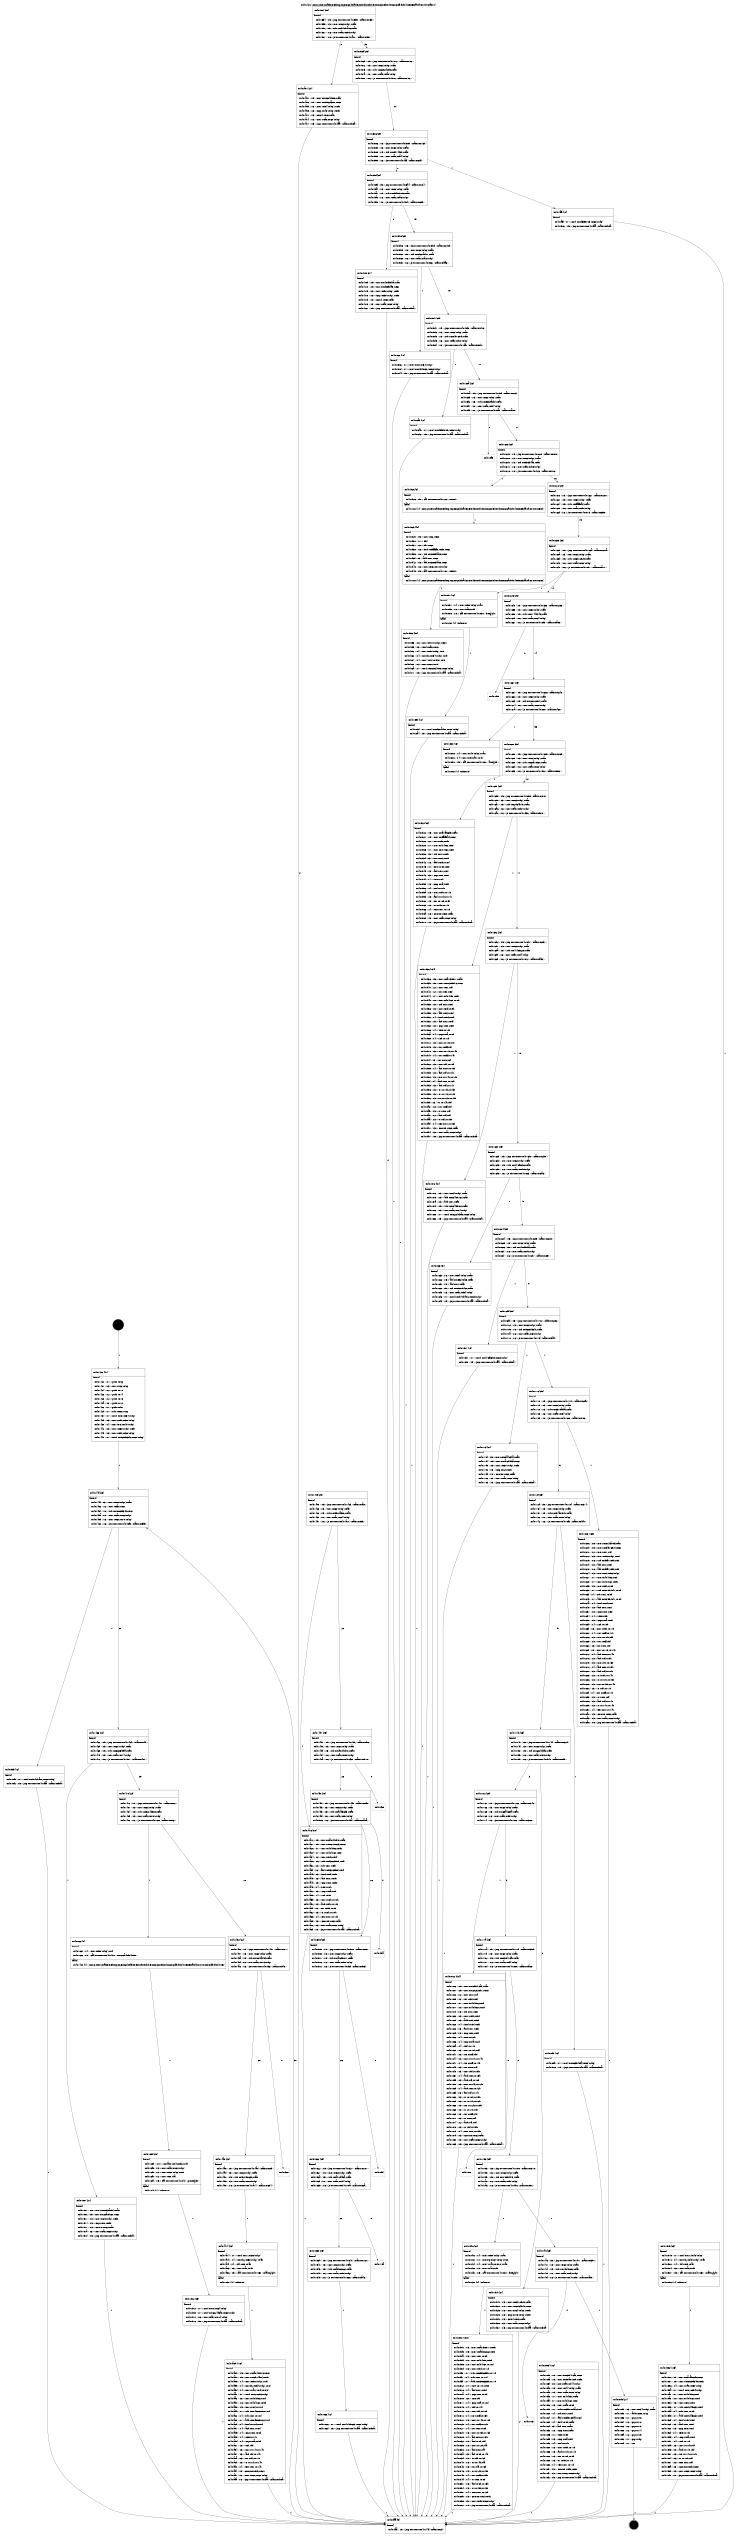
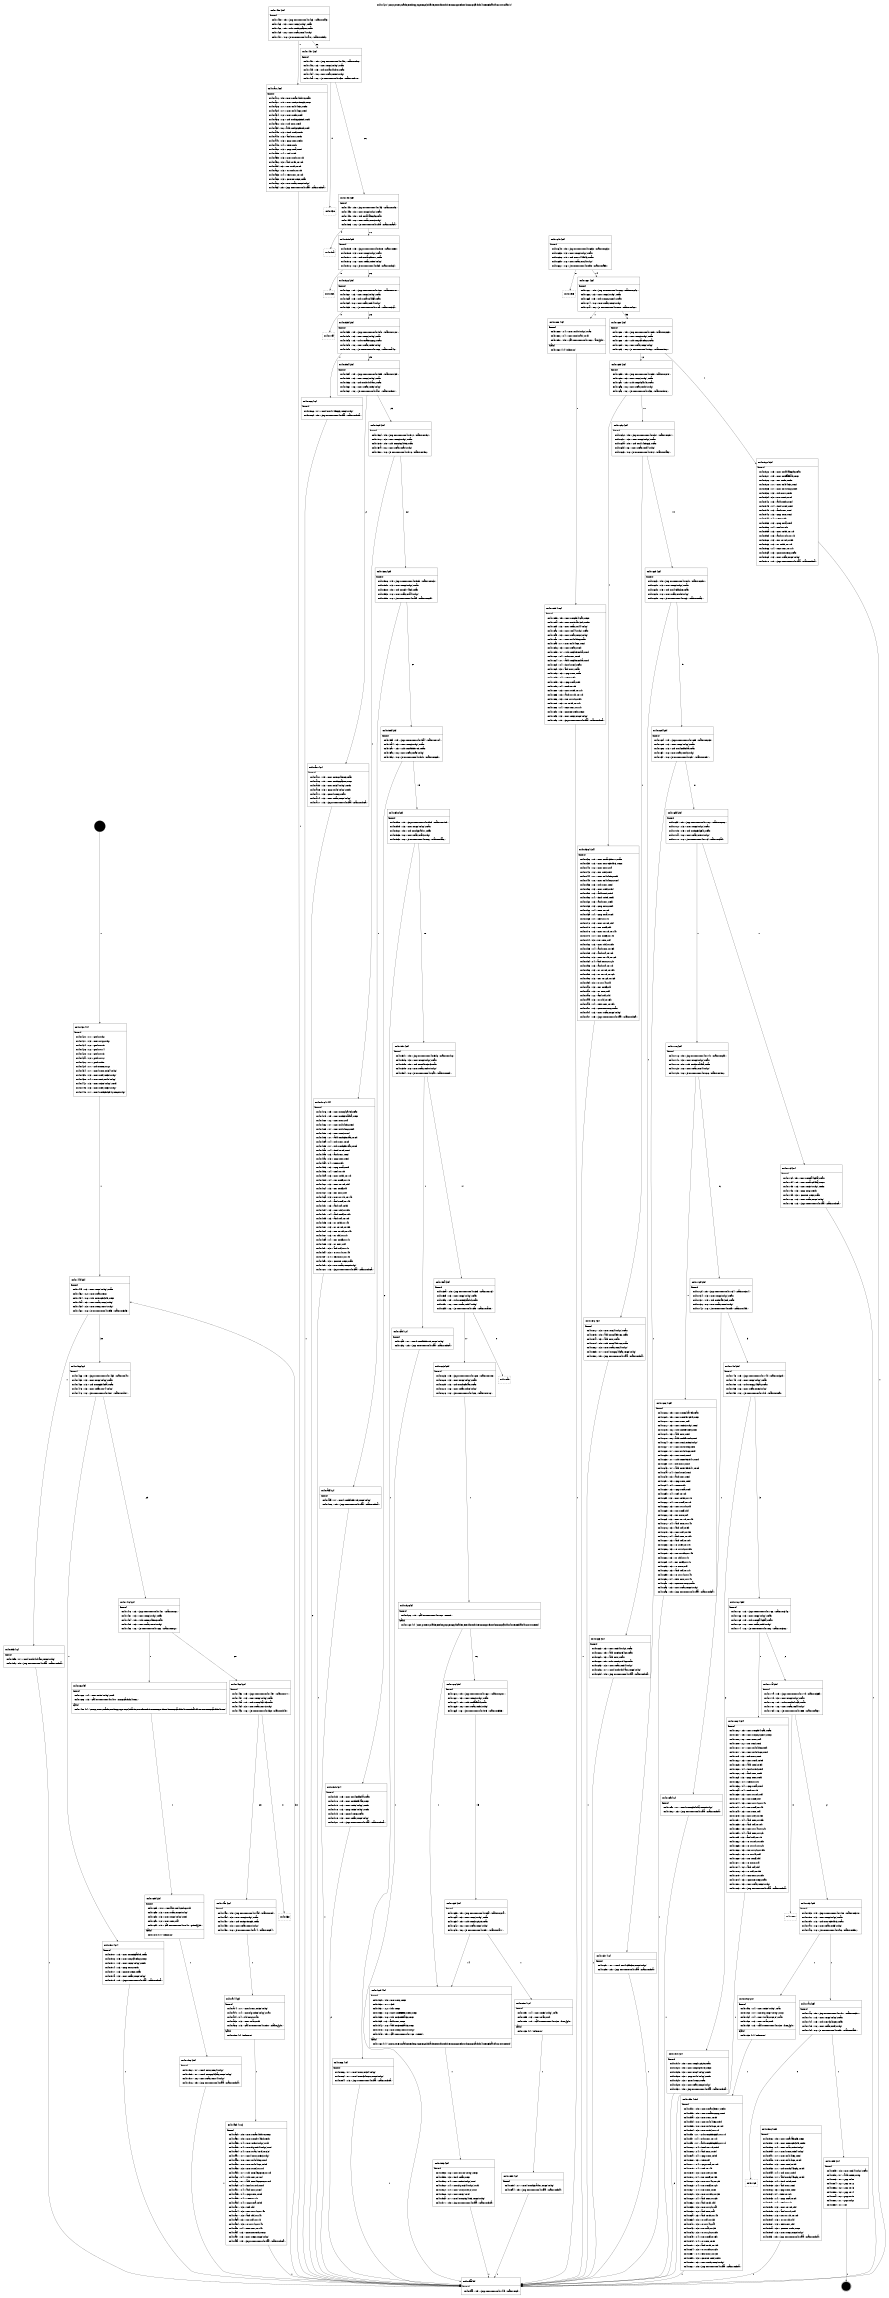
none -> (369, 356)
(553, 478) -> (472, 1654)
none -> (576, 479)
(557, 581) -> (461, 1960)
none -> (344, 1186)
(689, 2264) -> none
